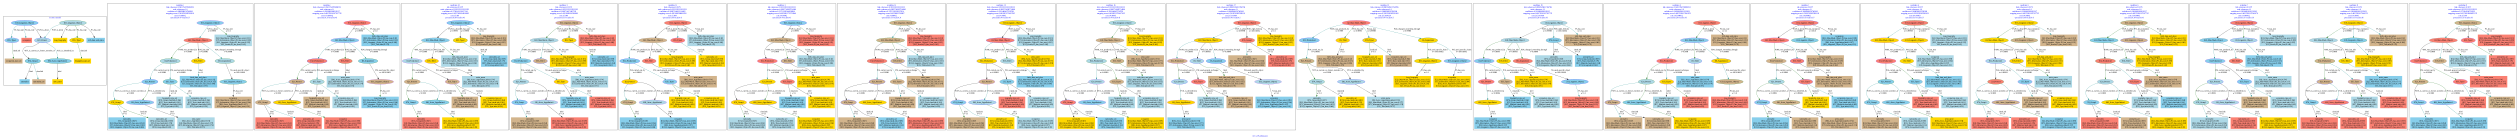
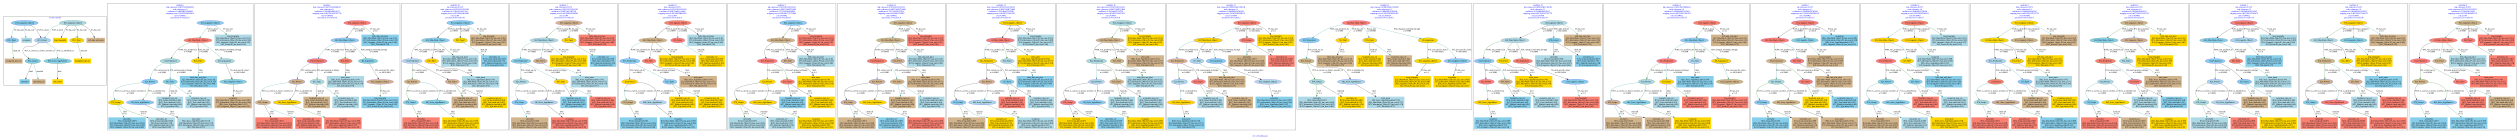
(27, 40) -> (27, 40)
(96, 40) -> (96, 40)
